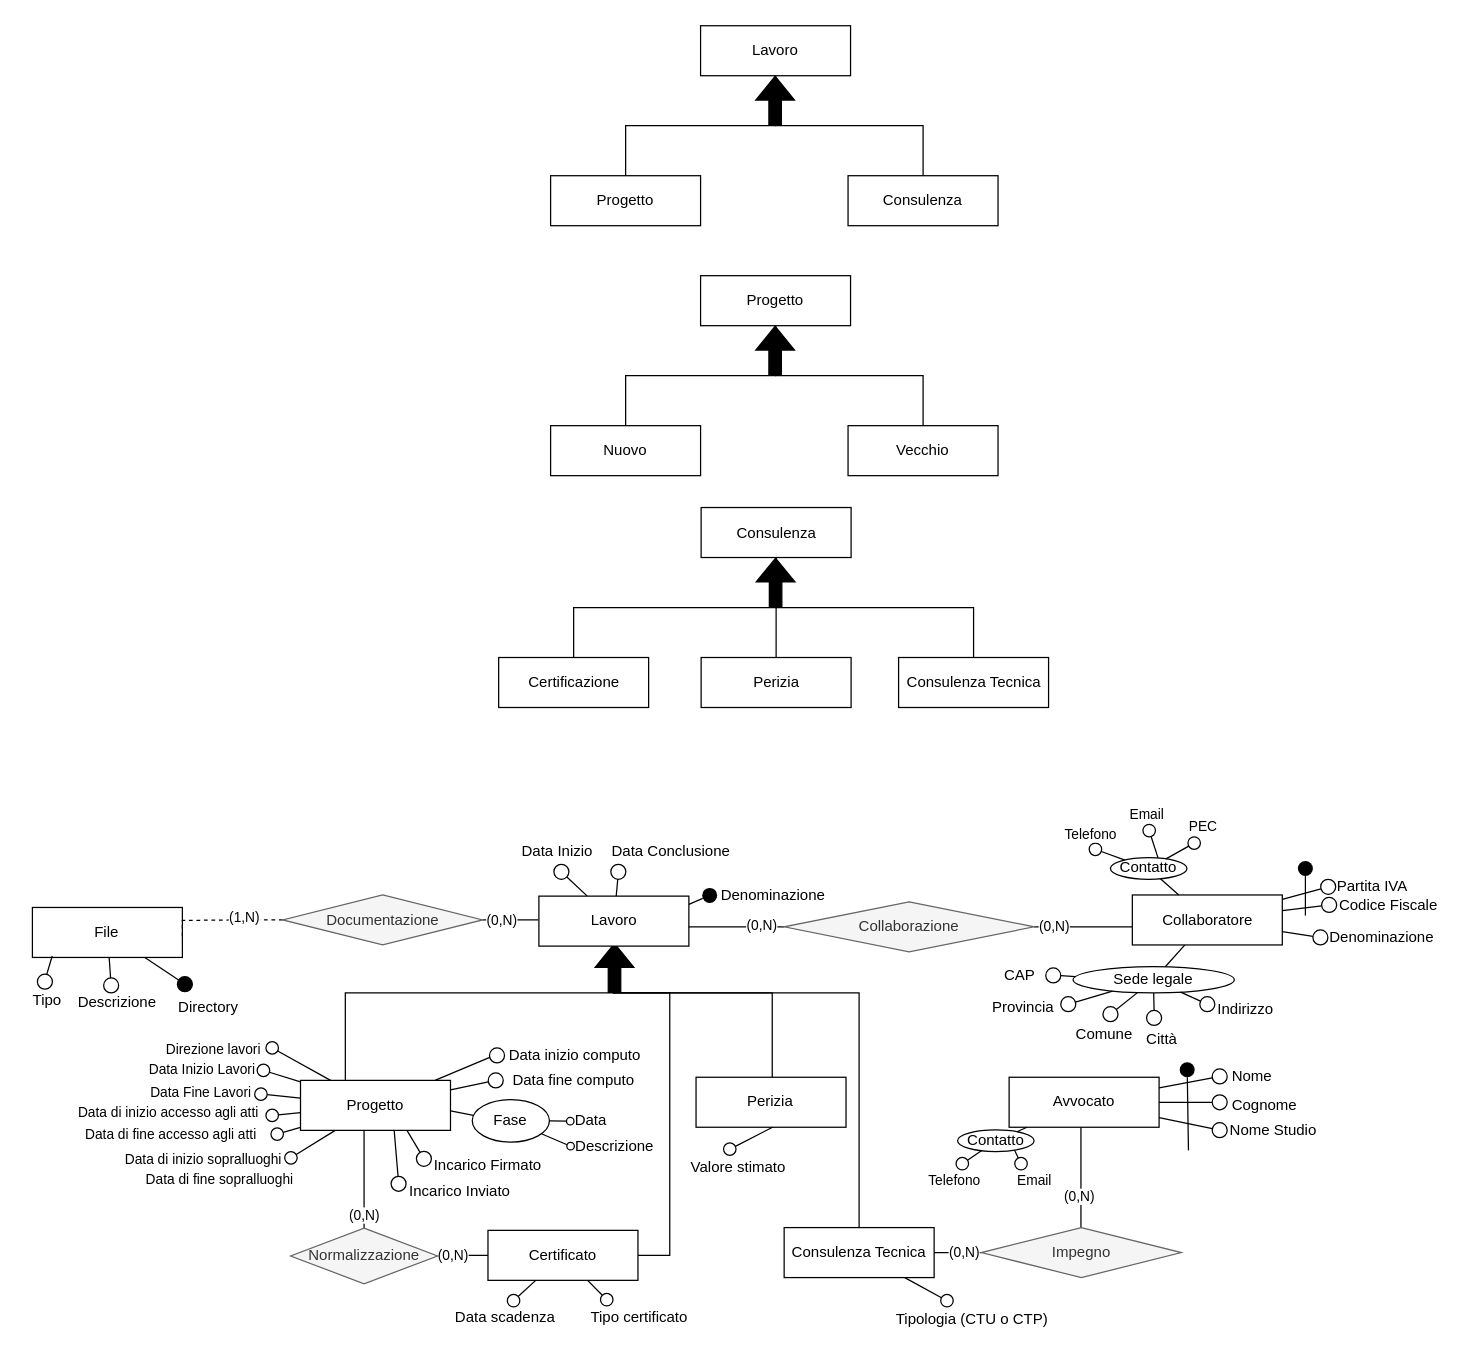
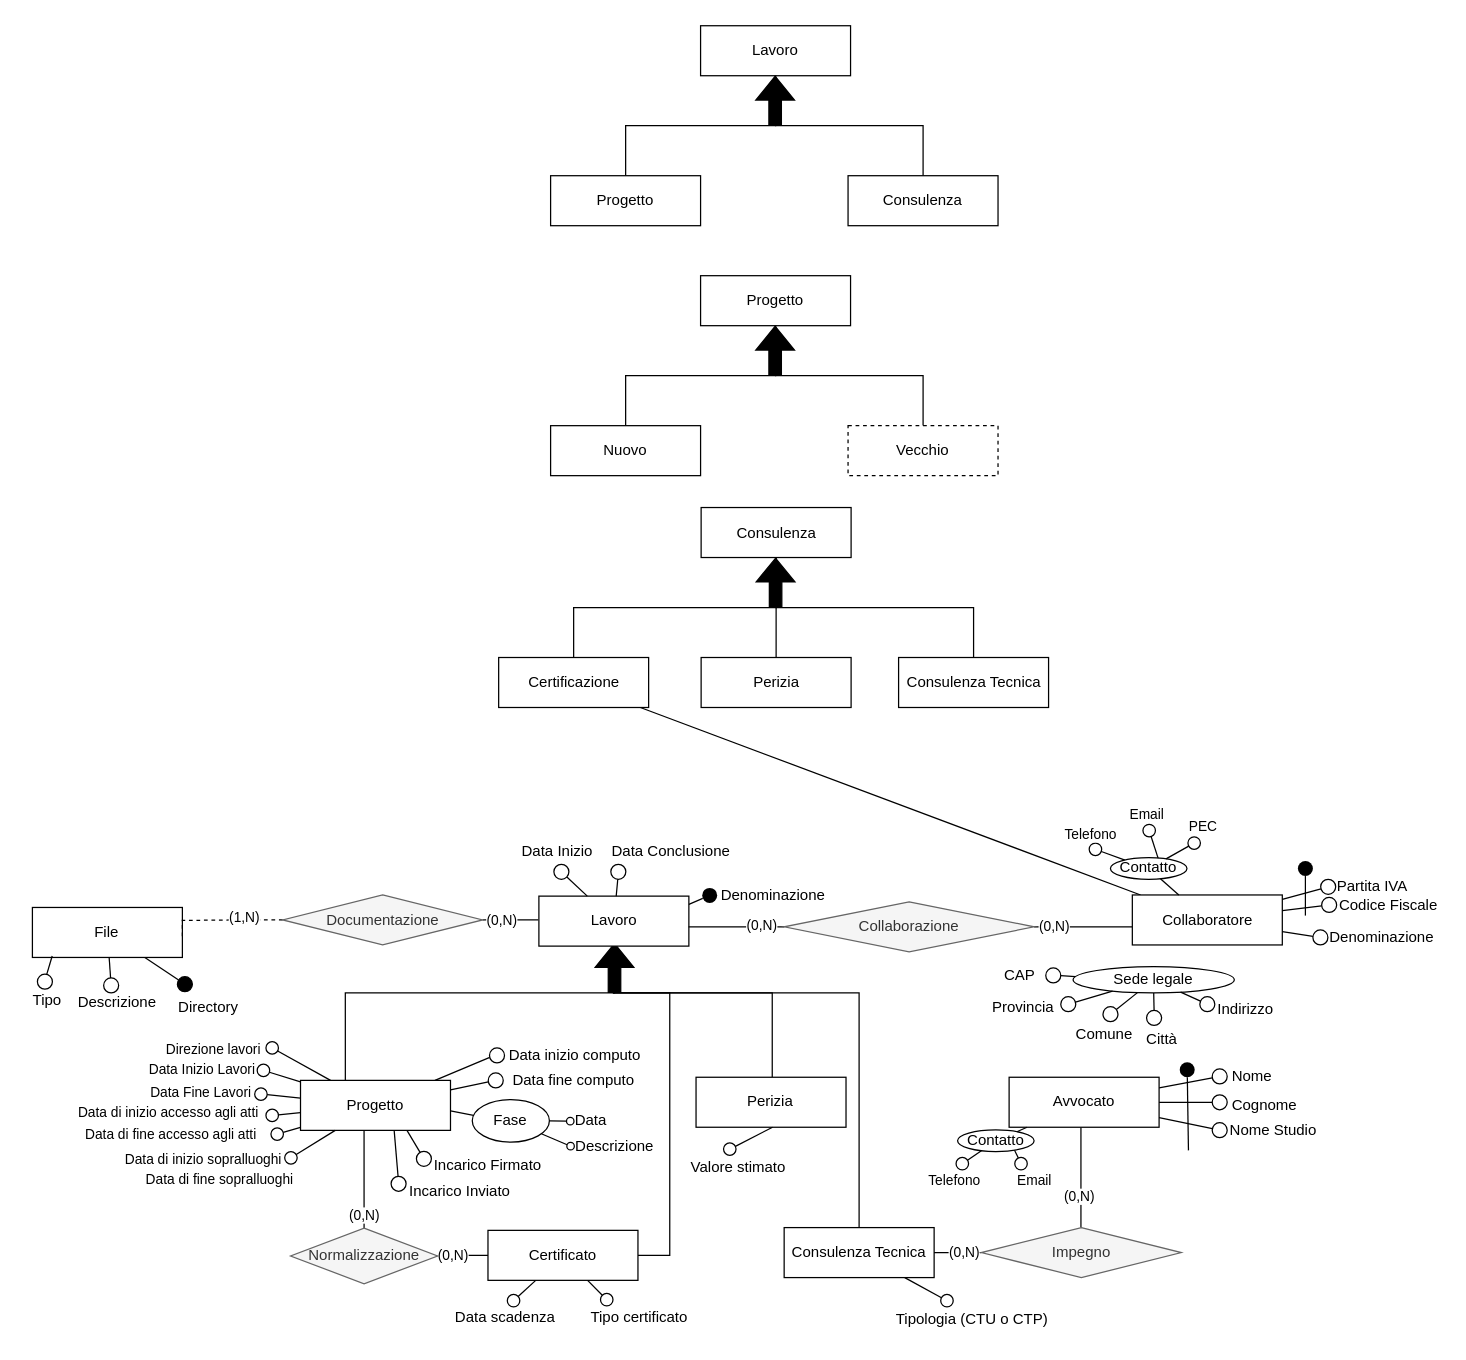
(923, 451) -> (923, 451)
(1176, 956) -> (890, 801)
